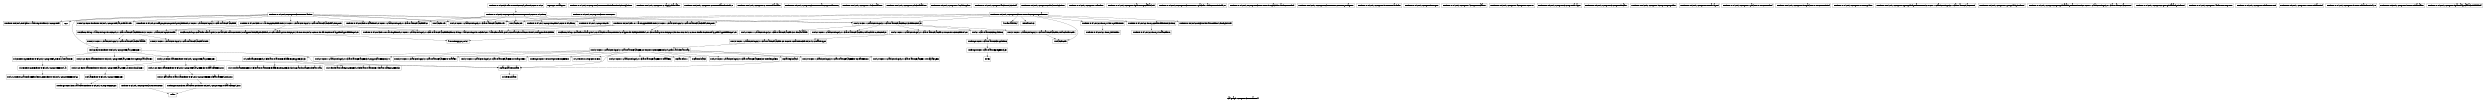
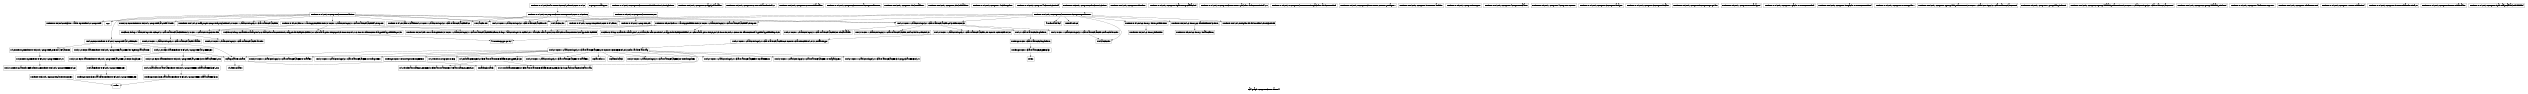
(651, 67) -> (361, 63)
